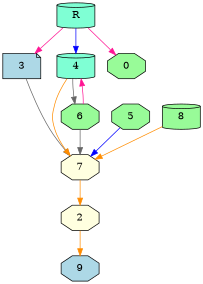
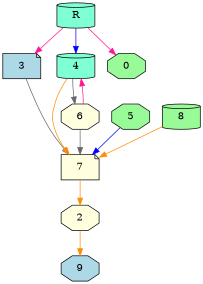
(80, 117) -> (80, 117)
(80, 167) -> (80, 167)
